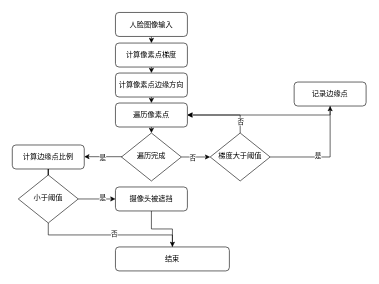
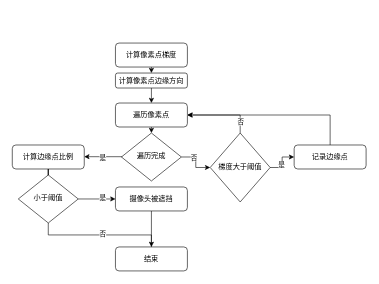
(152, 24) -> none
(152, 38) -> none
(152, 85) -> (152, 80)
(330, 94) -> (330, 157)
(240, 157) -> (240, 167)
(173, 259) -> (152, 259)
